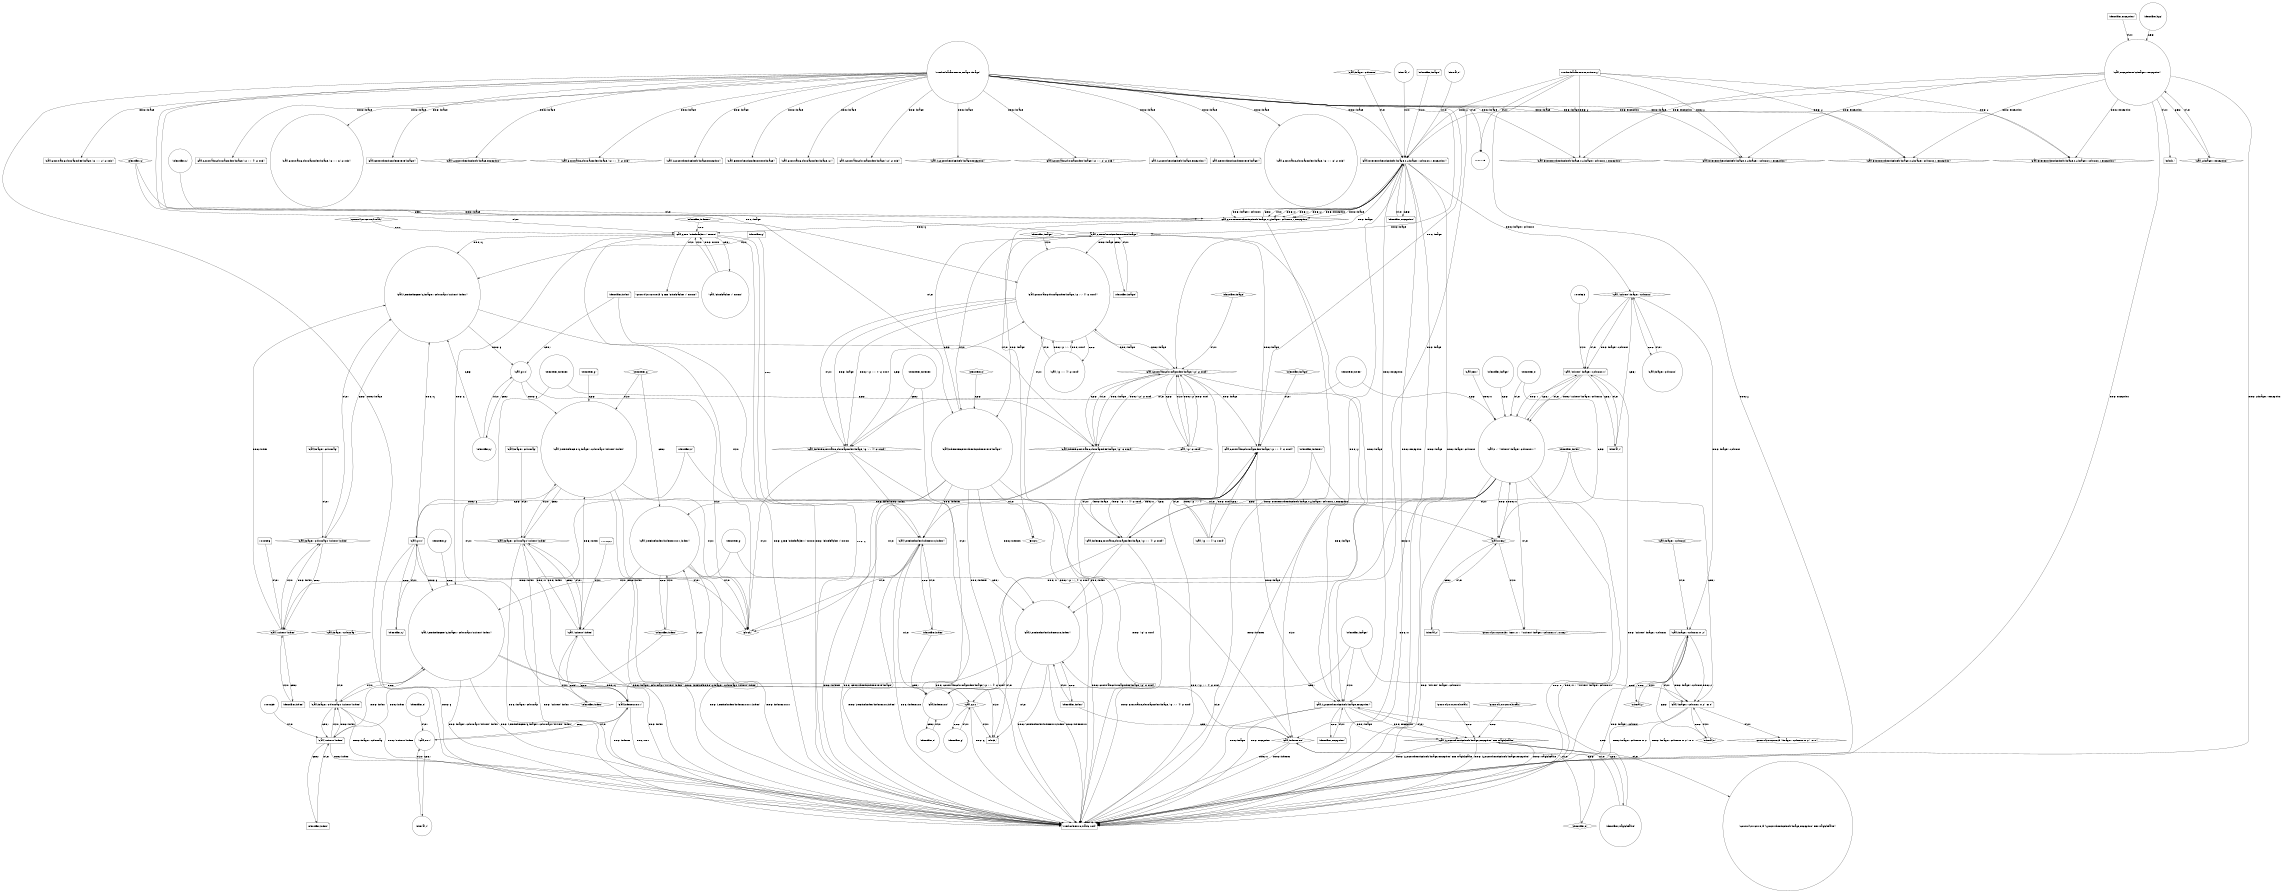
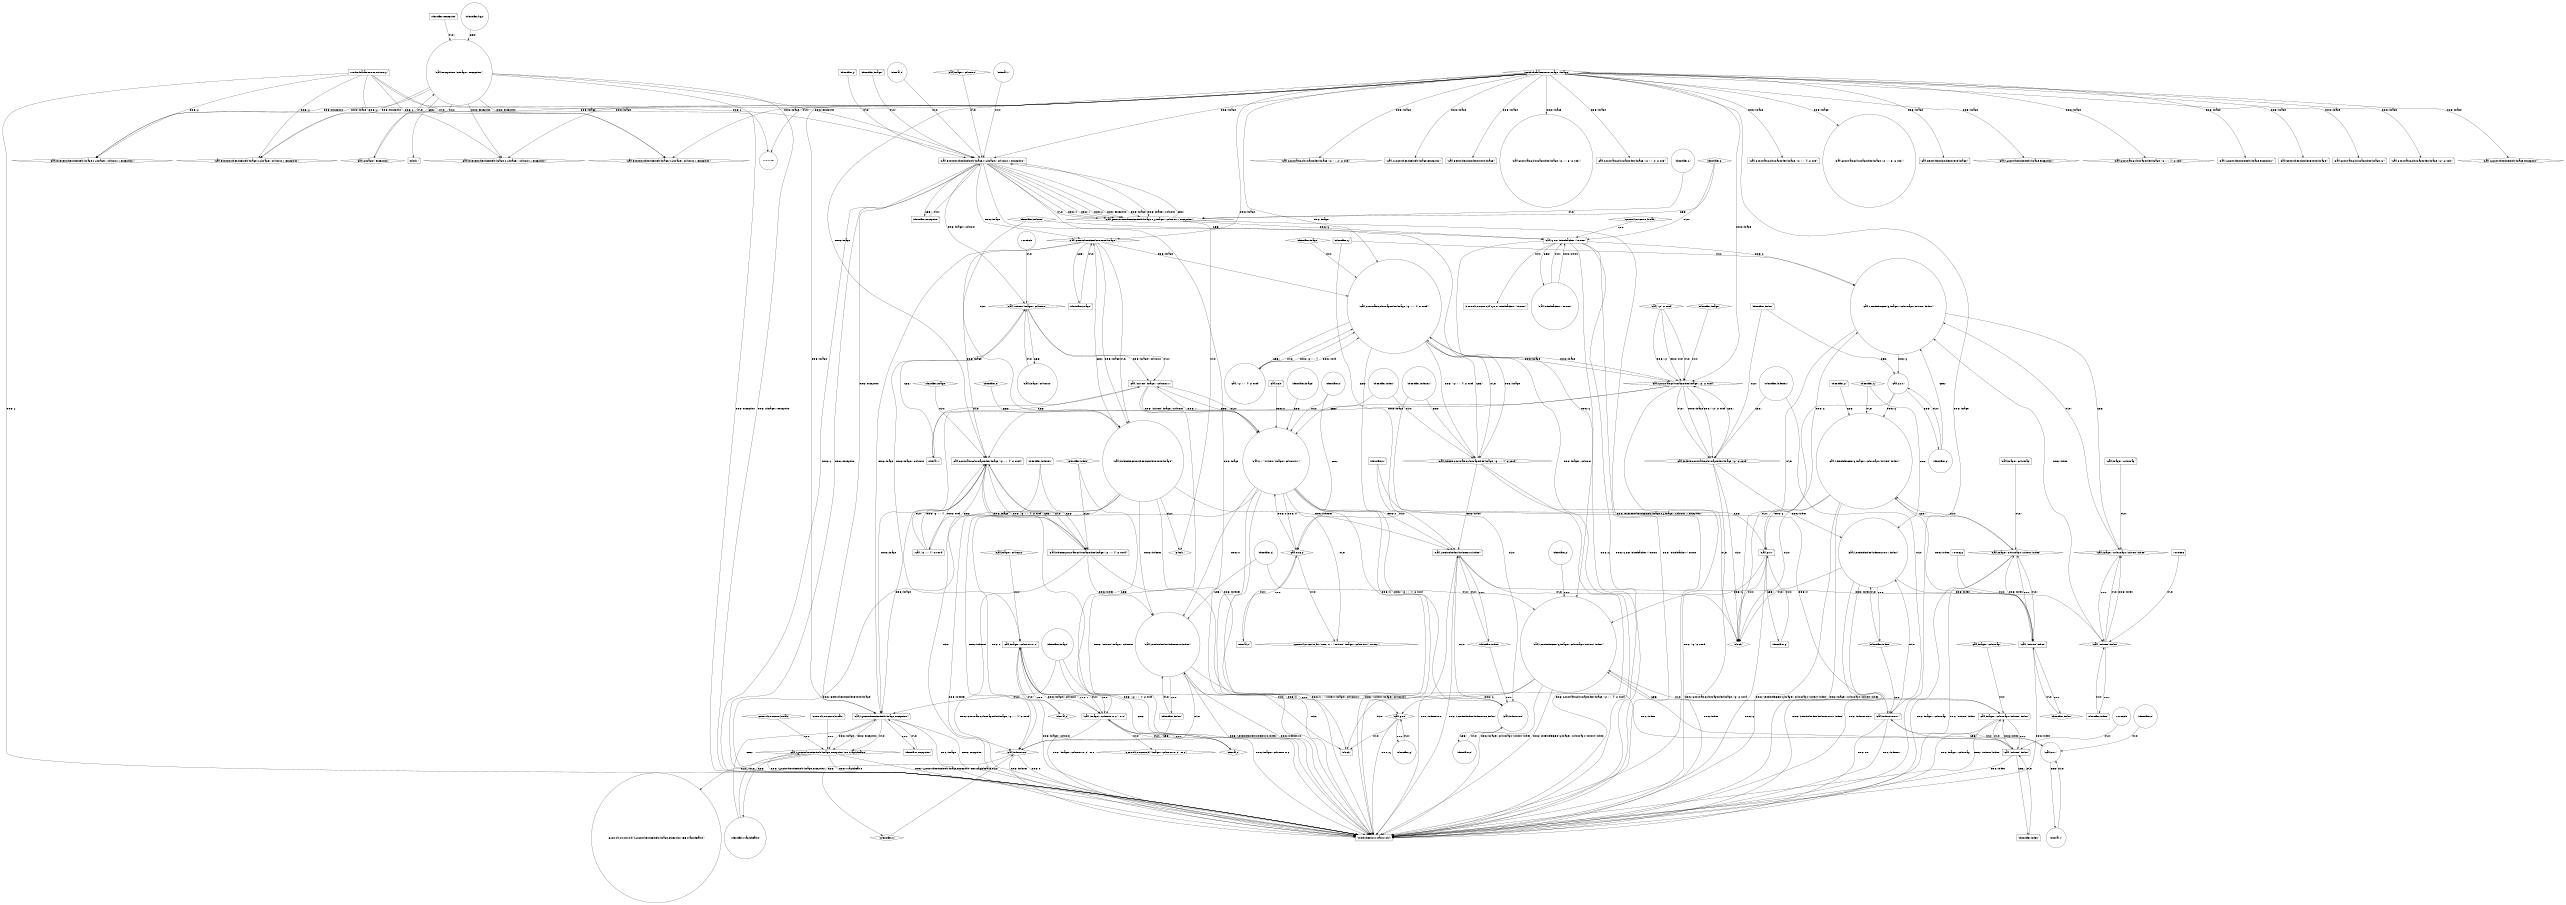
none -> (848, 72)
(958, 72) -> (1546, 72)
(1579, 335) -> (1027, 275)
(1170, 411) -> none
